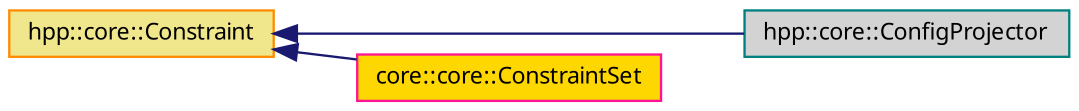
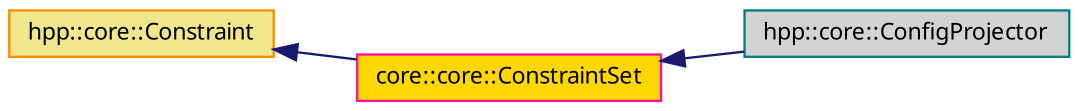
(521, 34) -> (714, 55)
